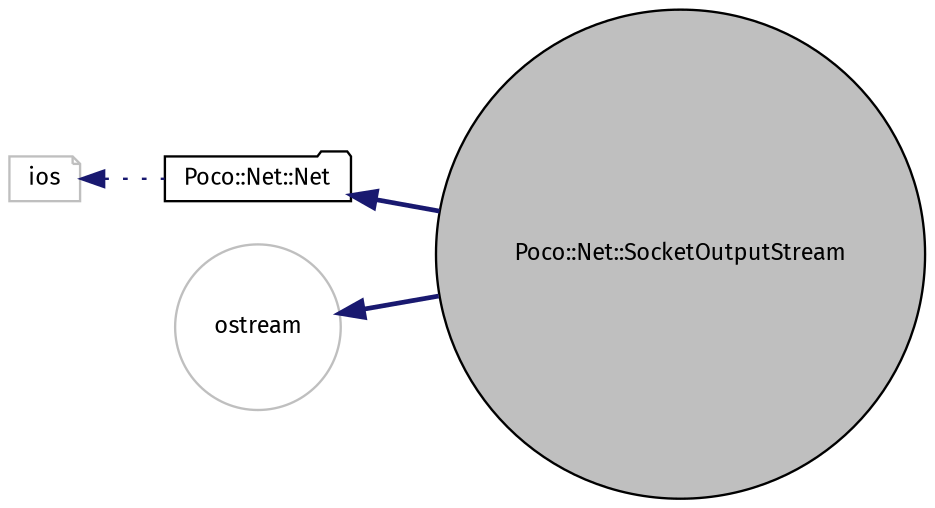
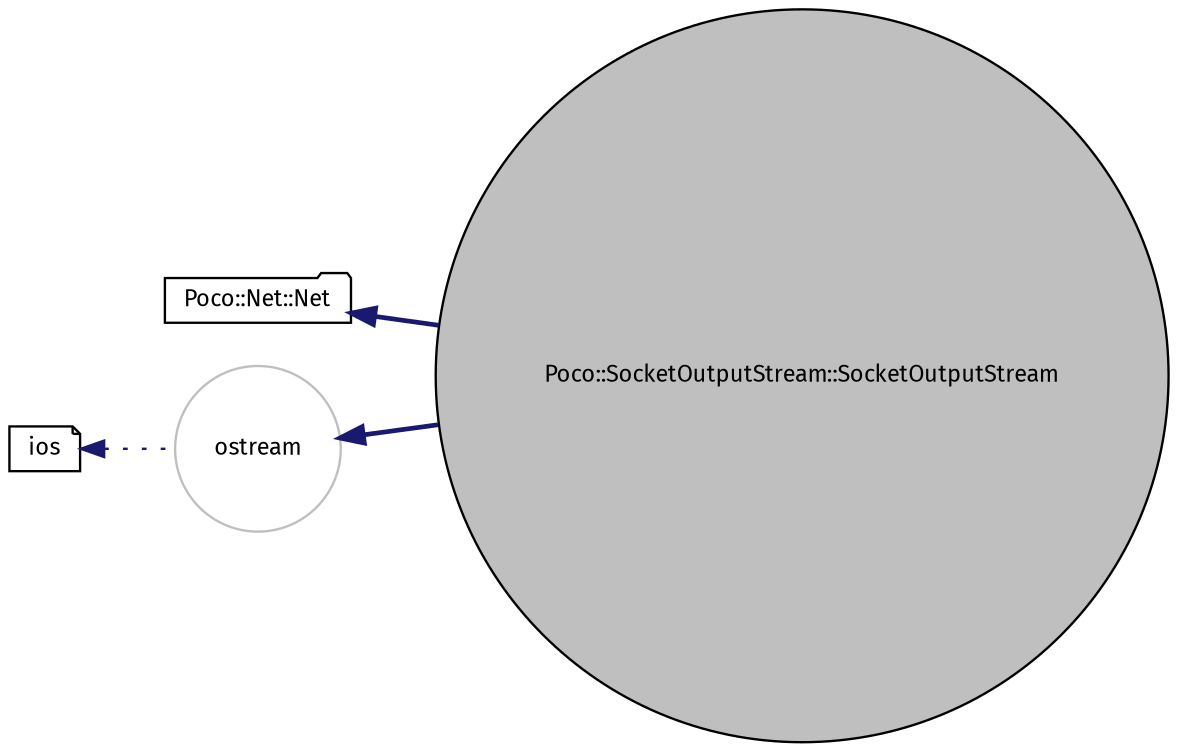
(45, 179) -> (45, 449)
(134, 179) -> (139, 449)
(681, 254) -> (802, 376)
